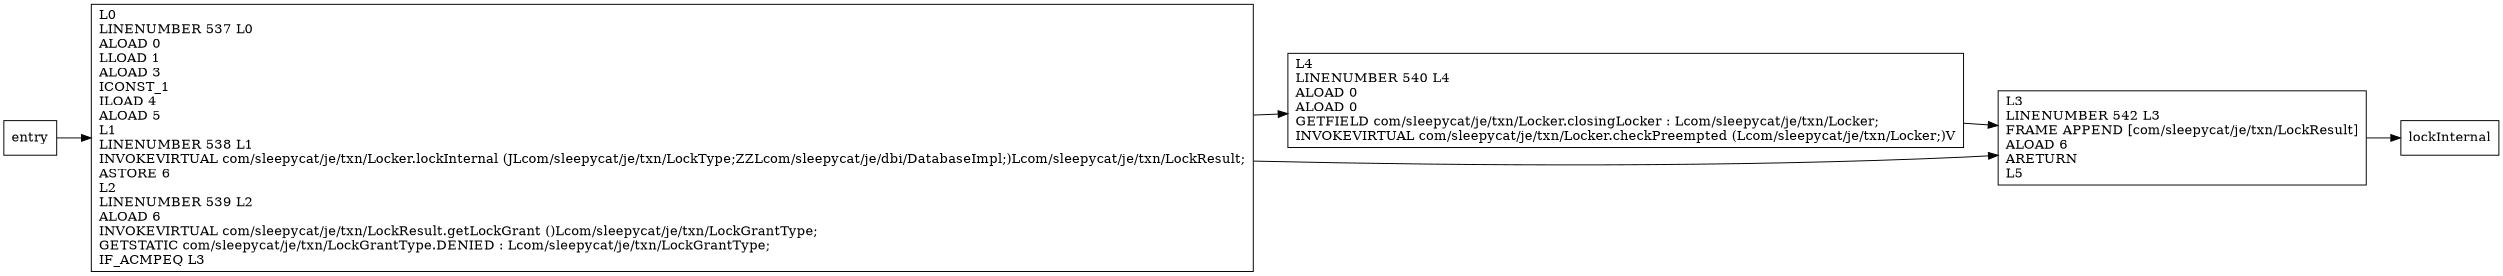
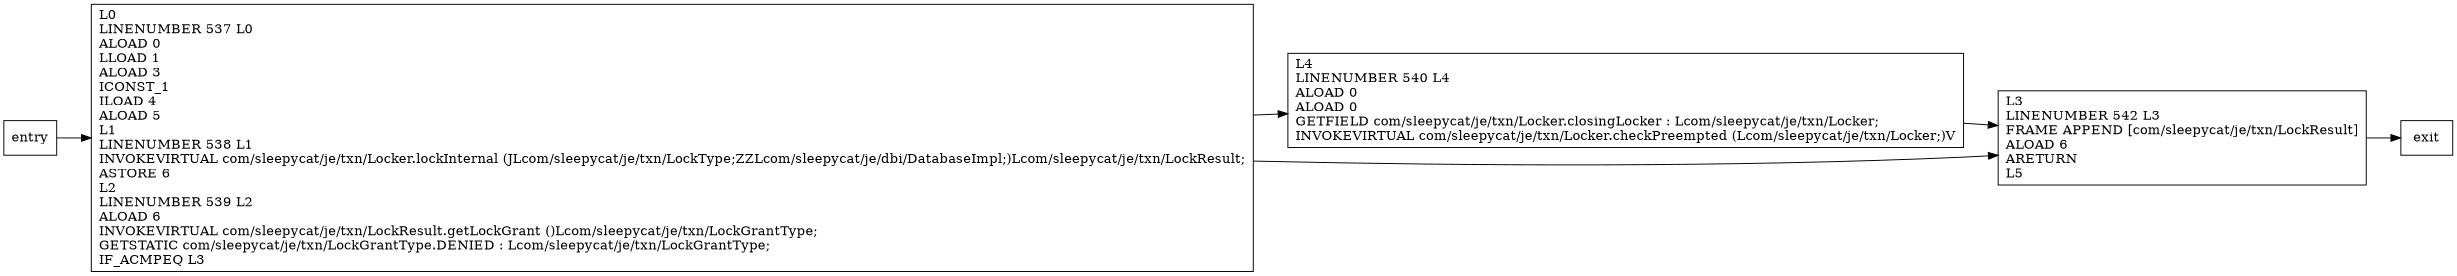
(2450, 138) -> (2427, 138)
